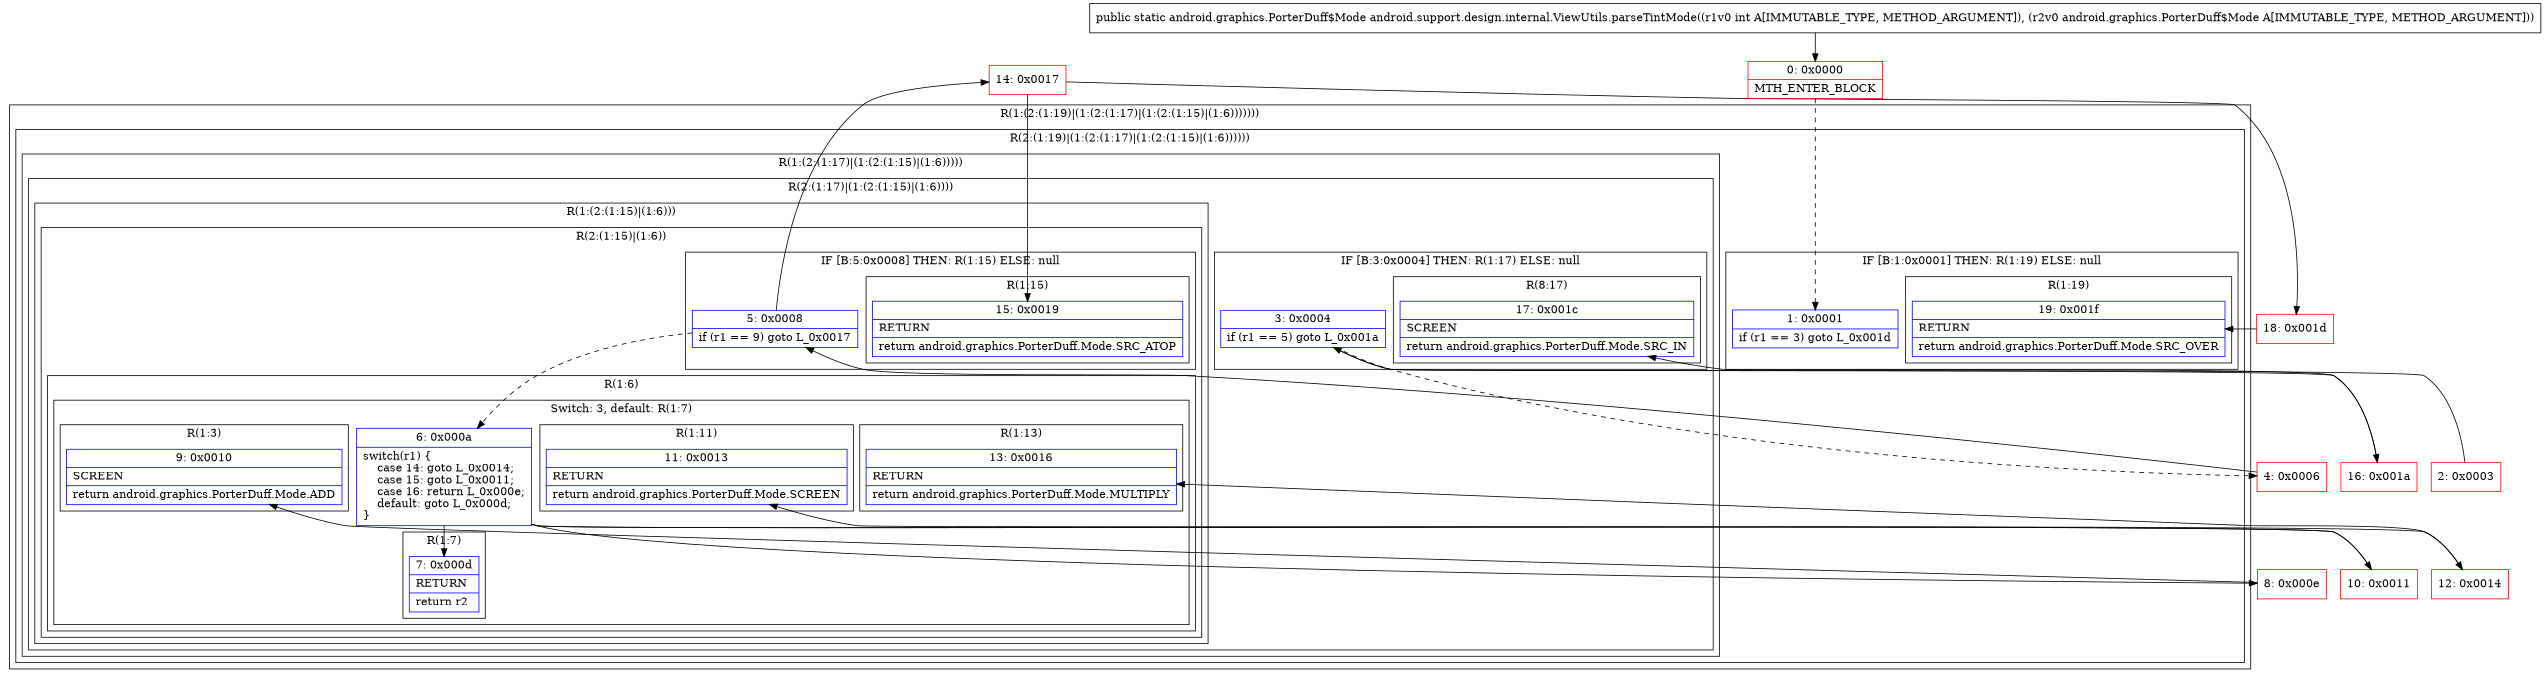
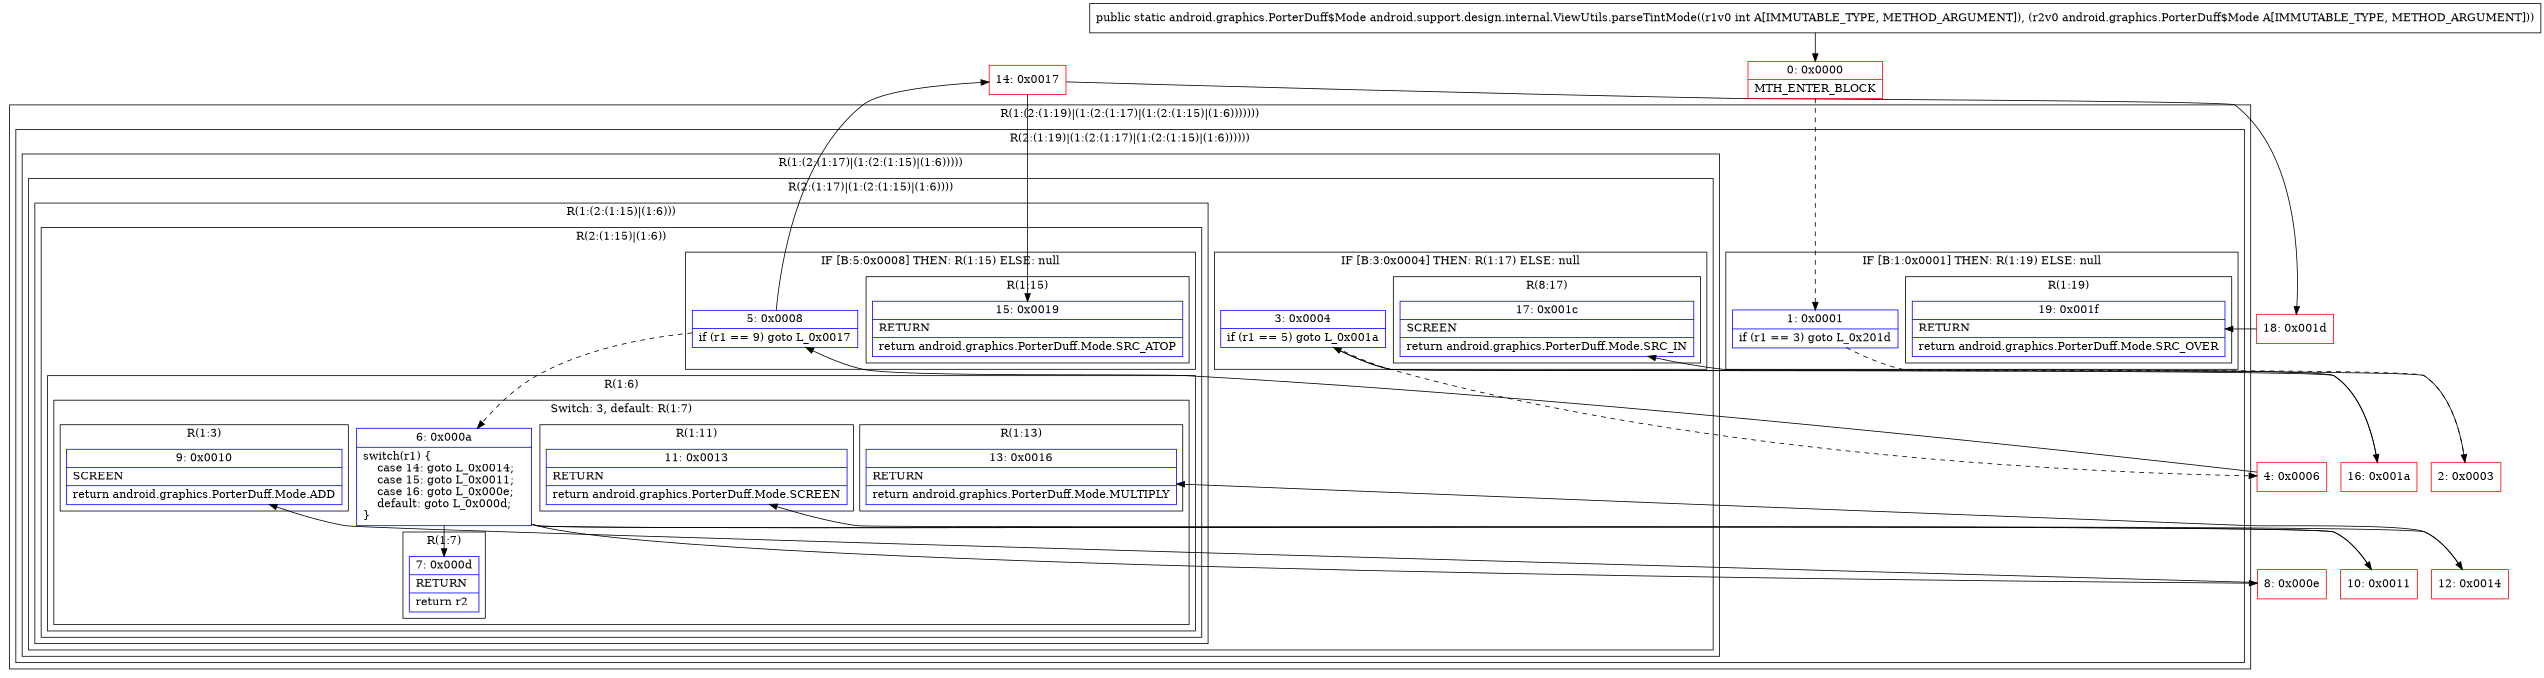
(1815, 338) -> (1815, 338)
none -> (2178, 371)
(444, 492) -> (438, 492)
